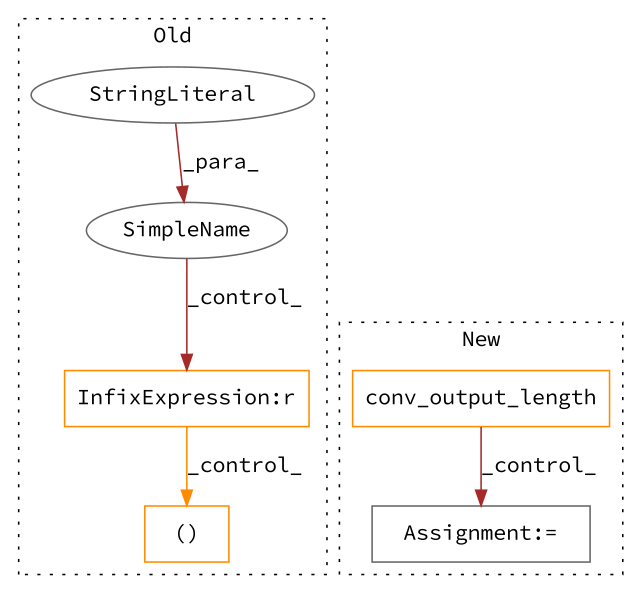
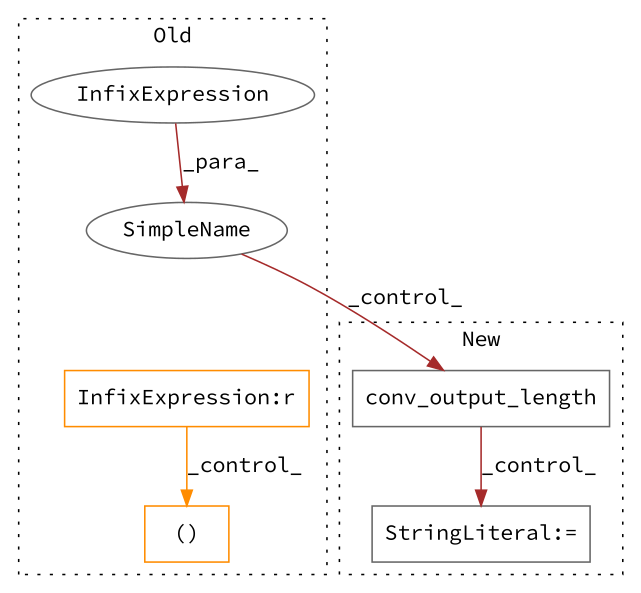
(173, 95) -> (173, 95)
(187, 306) -> (339, 303)
(481, 399) -> (481, 399)
(481, 534) -> (481, 534)
